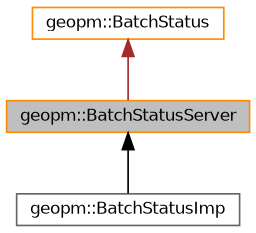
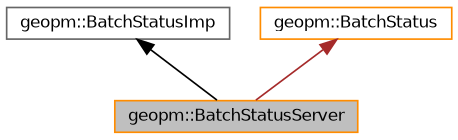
(128, 172) -> (184, 75)
